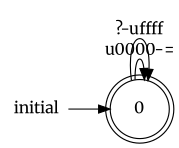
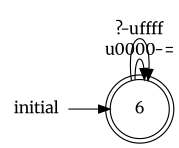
(140, 109) -> (140, 109)
